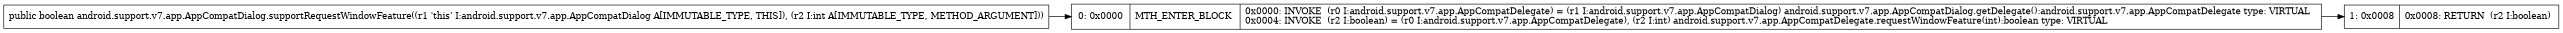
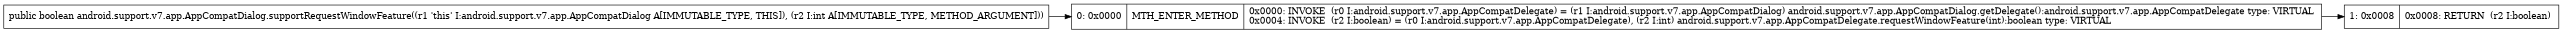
(1183, 16) -> (1185, 16)
